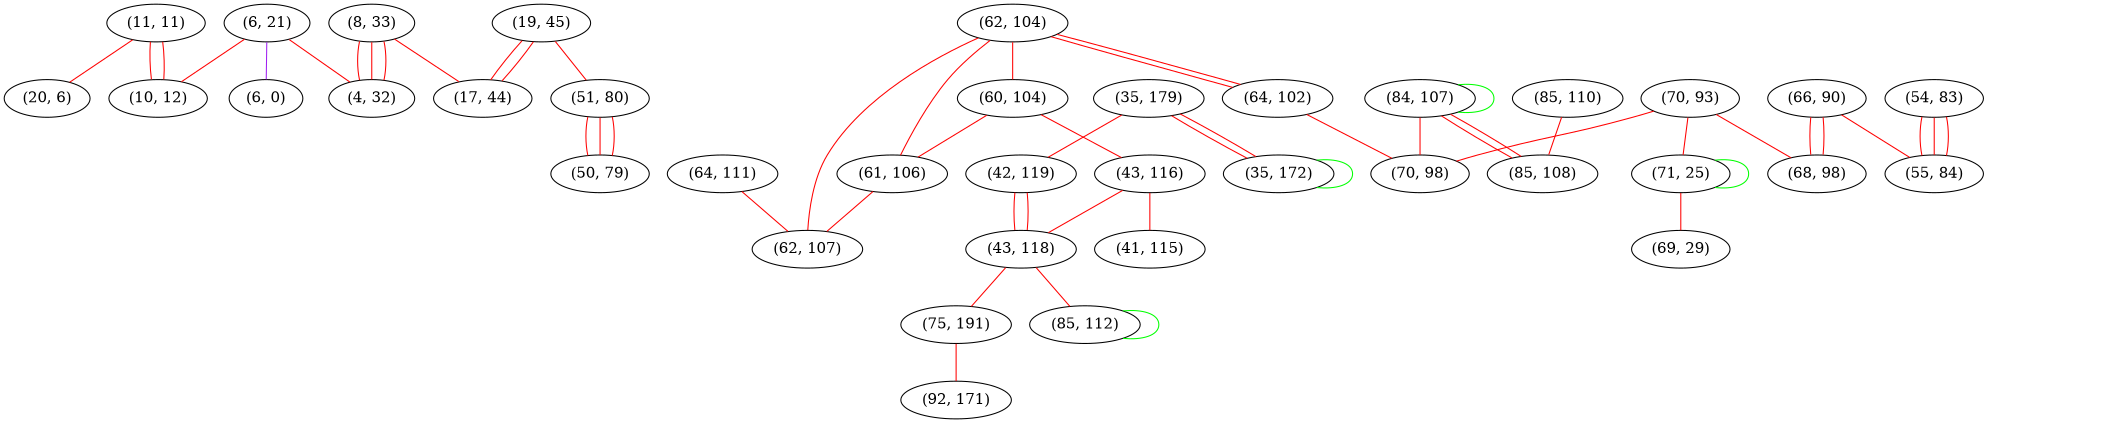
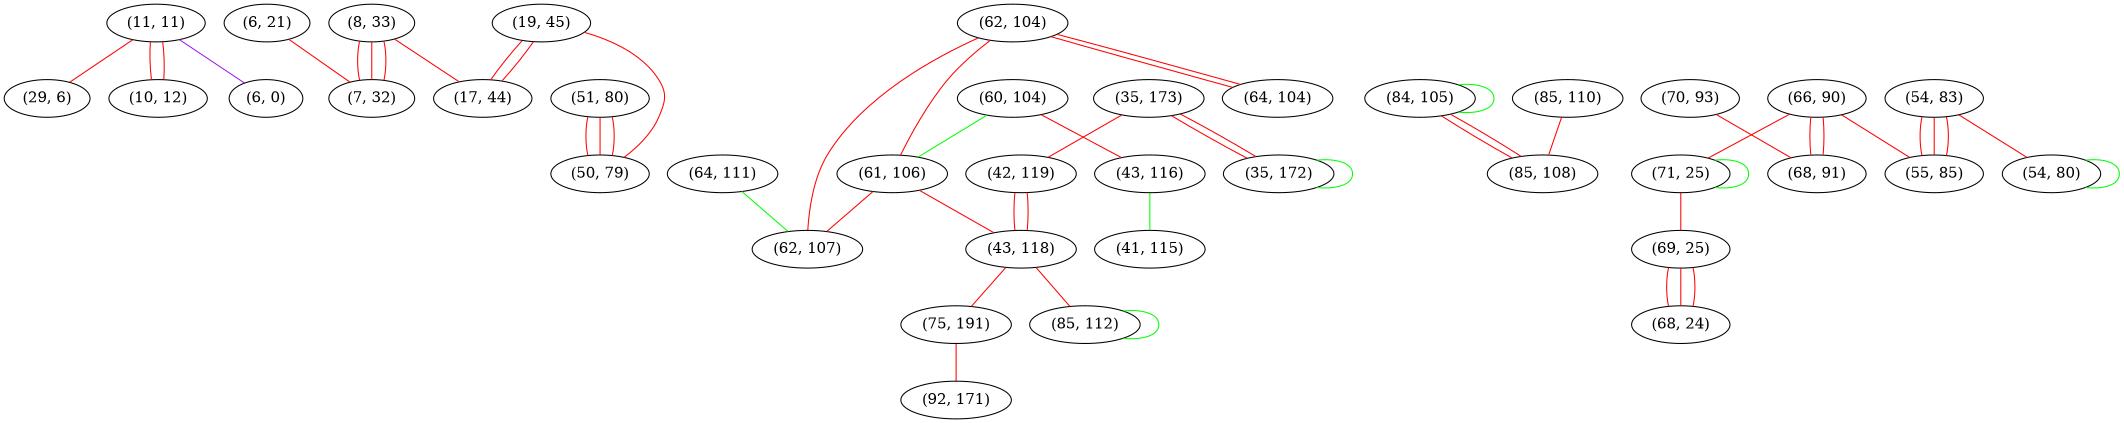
(213, 60) -> none
(267, 61) -> (212, 61)
(571, 61) -> (660, 81)
(1013, 61) -> none
(47, 98) -> (47, 98)
(372, 98) -> (372, 98)
(1149, 98) -> (1149, 98)
(1278, 98) -> (1278, 98)
(1420, 98) -> (1420, 98)
(952, 136) -> (952, 136)
(1686, 136) -> (1743, 139)
(1420, 174) -> none
(1817, 174) -> (1817, 174)
(1934, 174) -> (1934, 174)
none -> (2052, 174)
(765, 211) -> (765, 211)
(1085, 212) -> (957, 212)
(1150, 212) -> (1150, 212)
(1681, 249) -> (1681, 249)
none -> (1681, 325)
